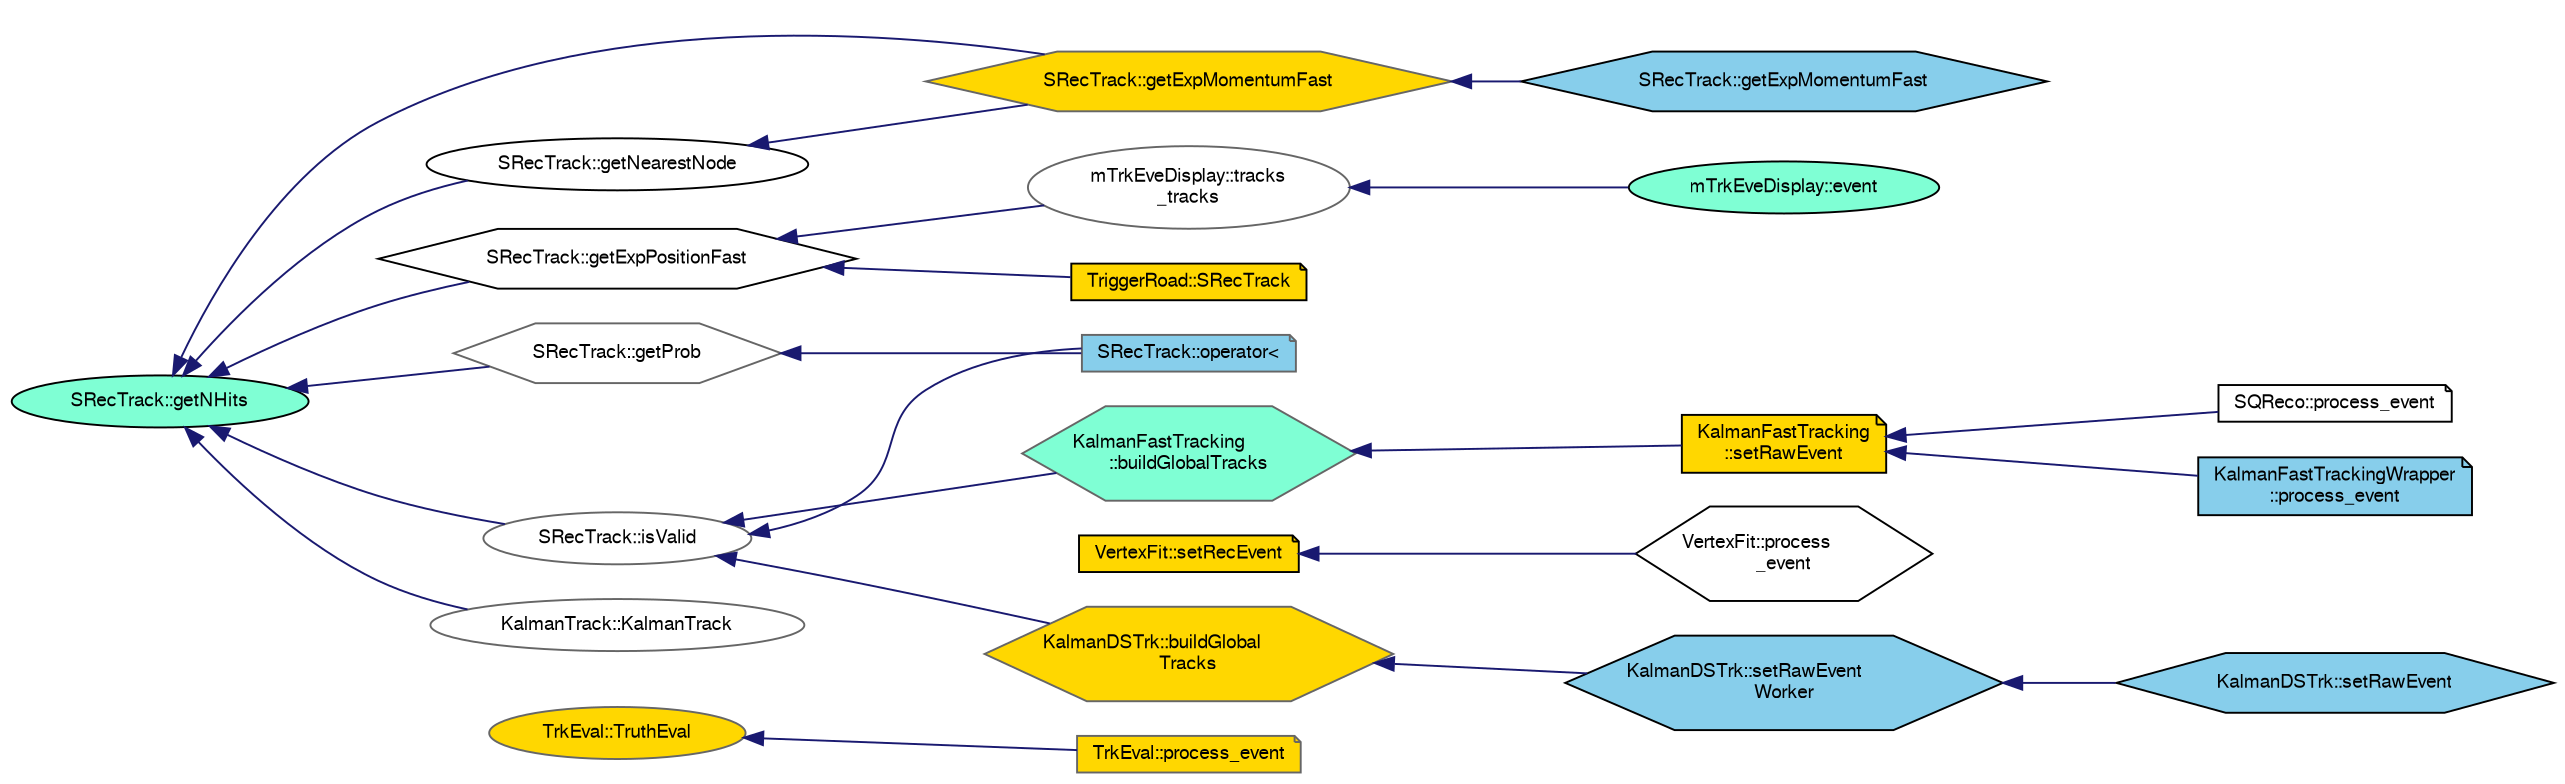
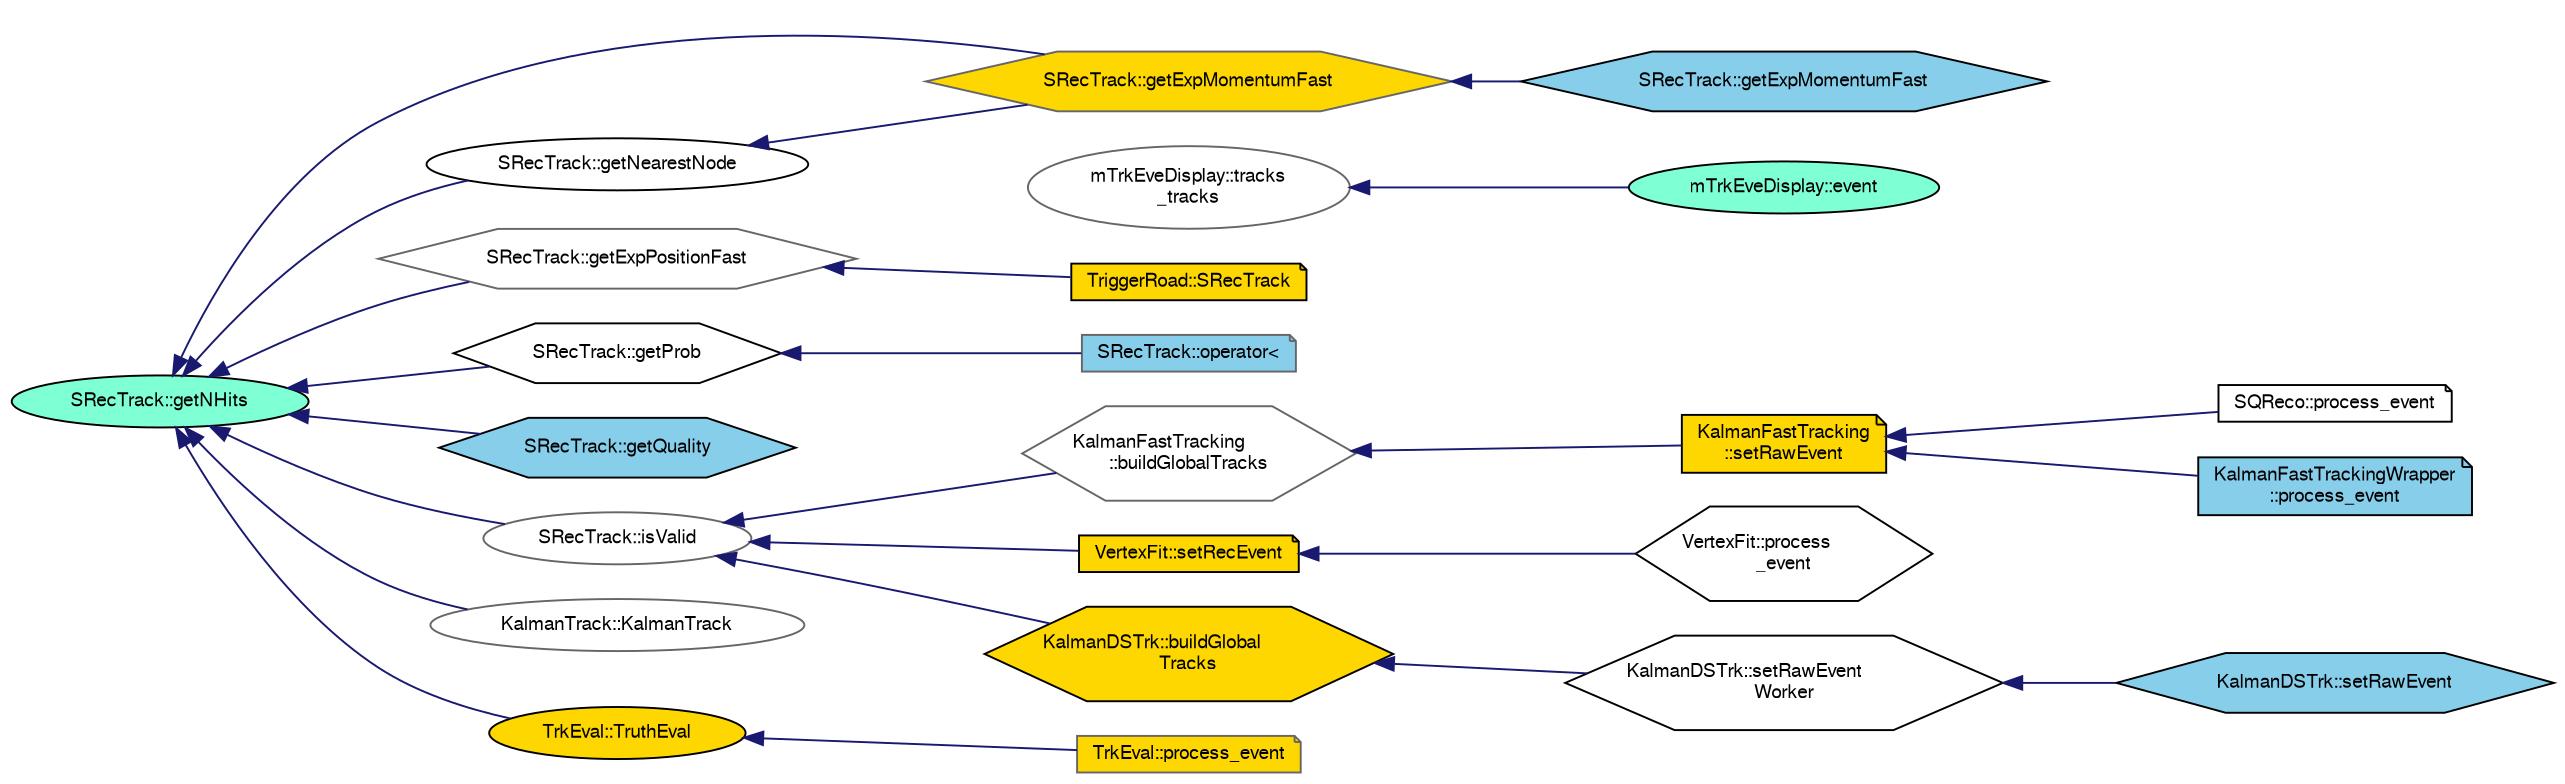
(921, 221) -> none
(617, 259) -> (617, 259)
(617, 353) -> (617, 353)
(904, 412) -> (924, 547)
none -> (617, 448)
(1189, 453) -> (1189, 453)
none -> (318, 619)
(1189, 654) -> (1189, 654)
(1784, 683) -> (1784, 683)
(617, 733) -> (617, 733)
